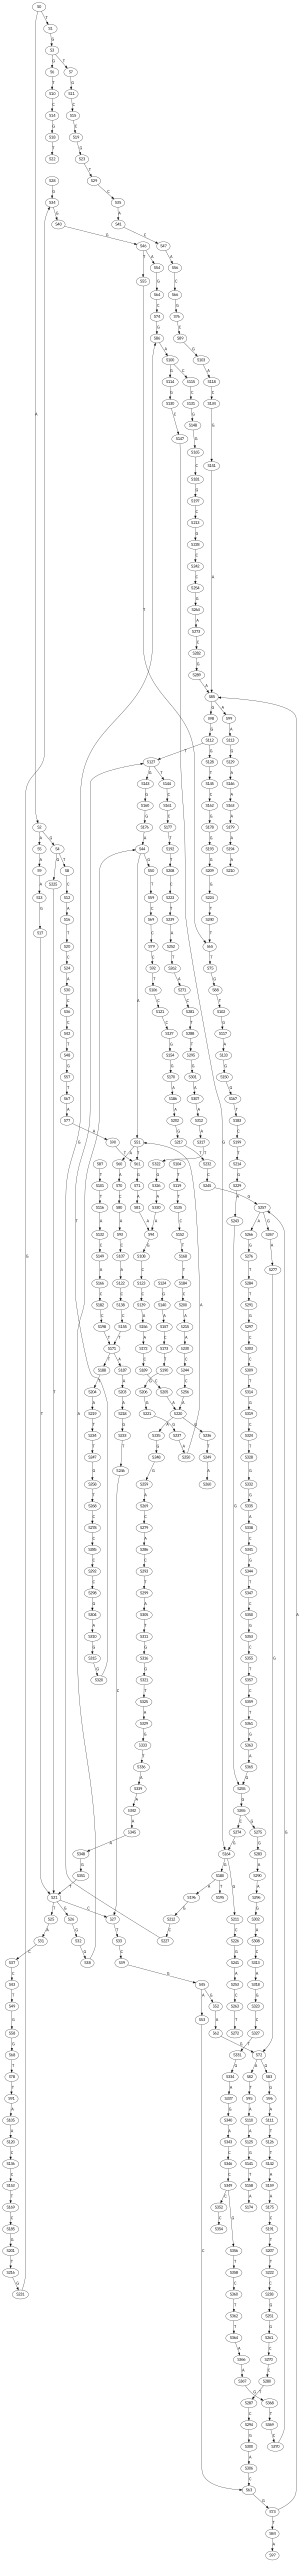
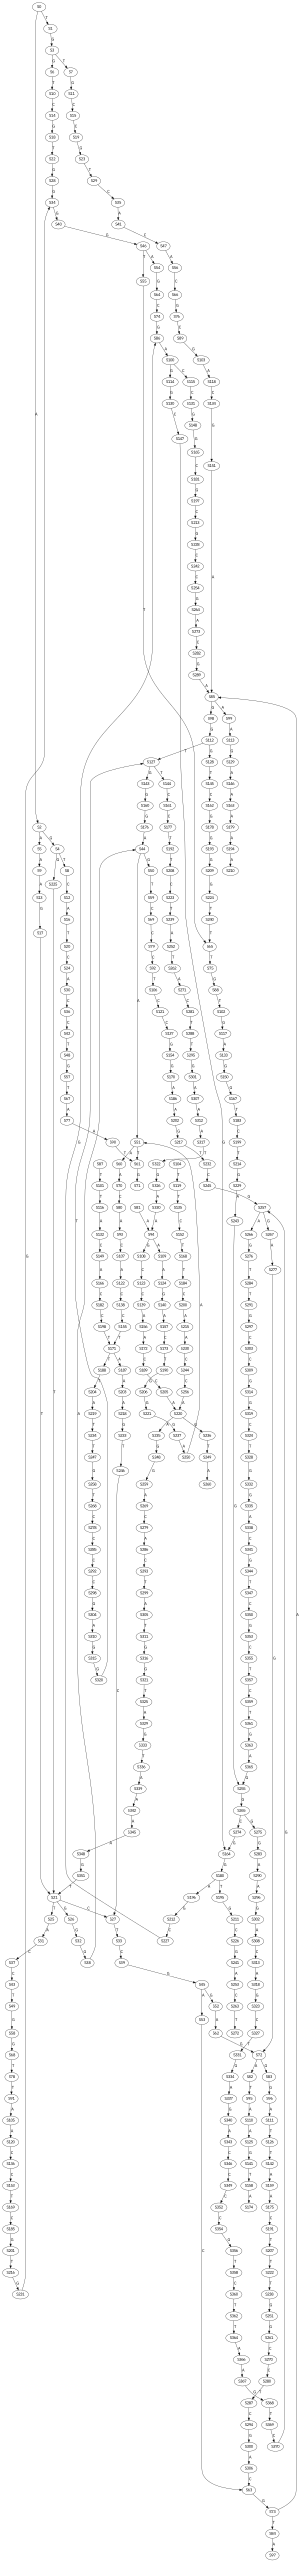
none -> (52, 169)
(137, 1196) -> none
none -> (162, 1256)
(250, 1381) -> (250, 1381)
(232, 1885) -> (227, 1908)
(231, 2217) -> (226, 2239)
(270, 2284) -> (270, 2284)
